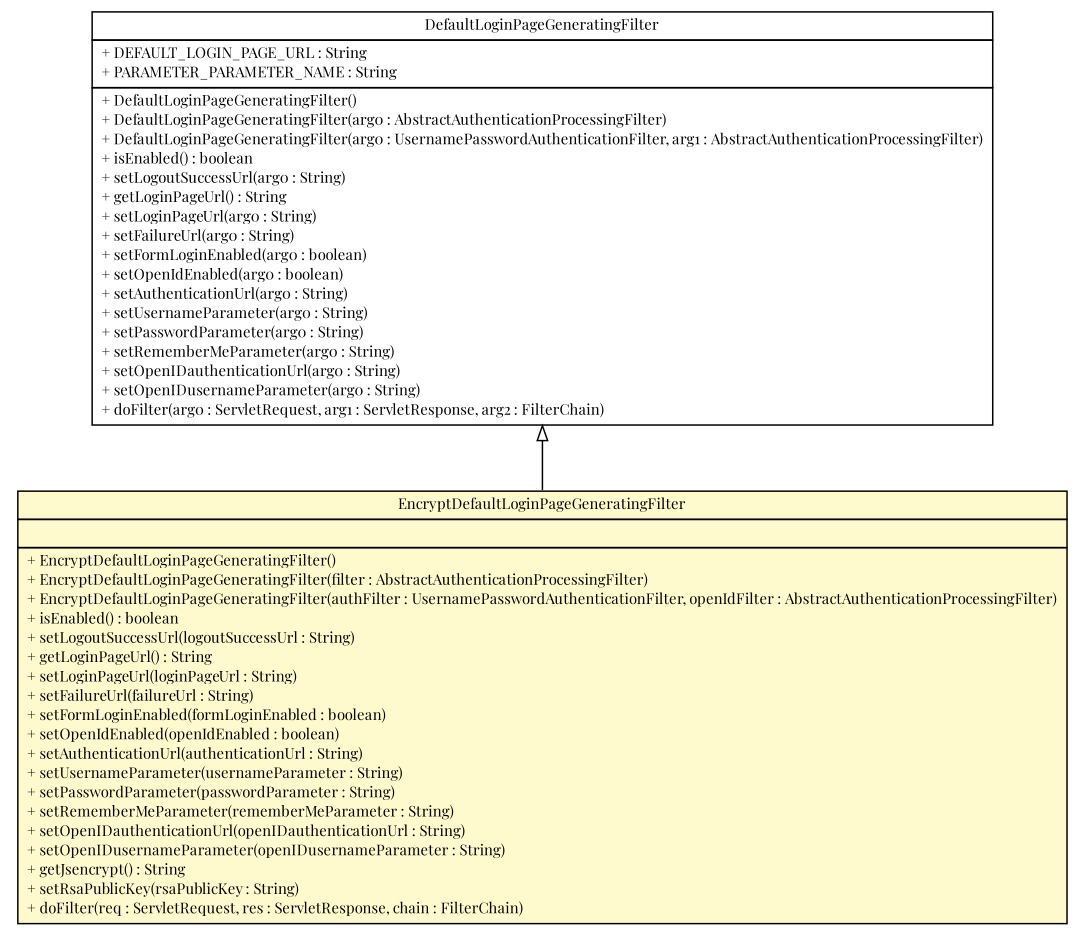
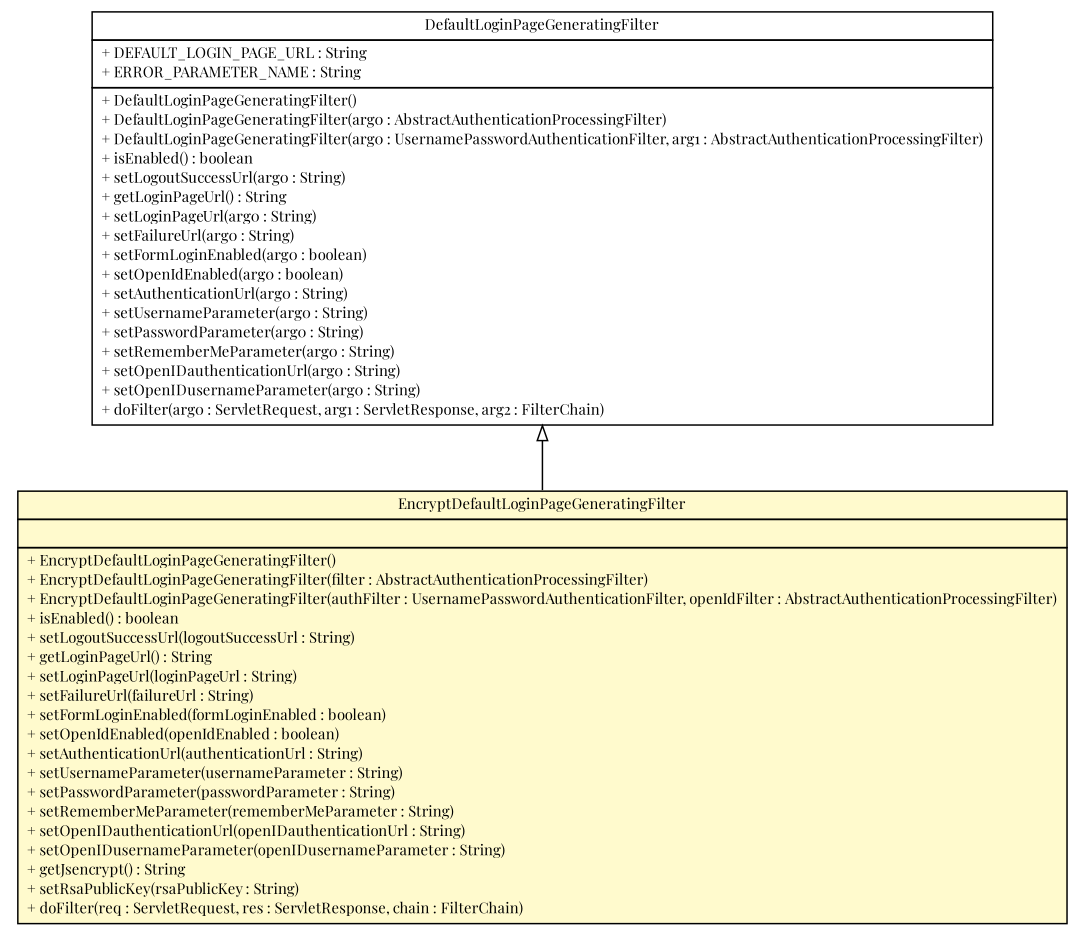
(250, 73) -> (232, 73)
